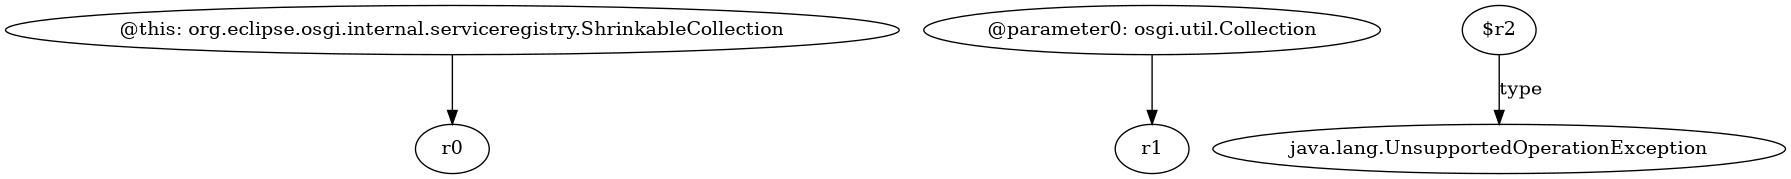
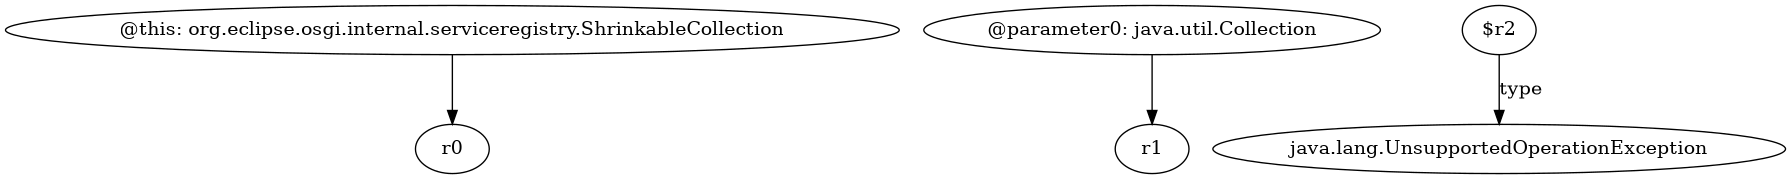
(1152, 30) -> (1152, 30)
